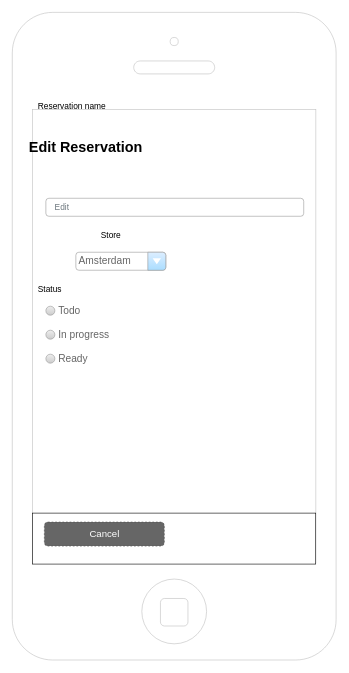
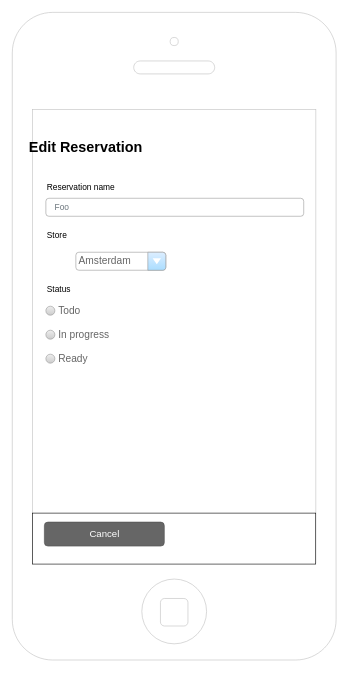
(115, 105) -> (124, 186)
(63, 207) -> (62, 207)
(178, 234) -> (124, 234)
(115, 288) -> (124, 288)
(104, 534) -> (104, 534)
